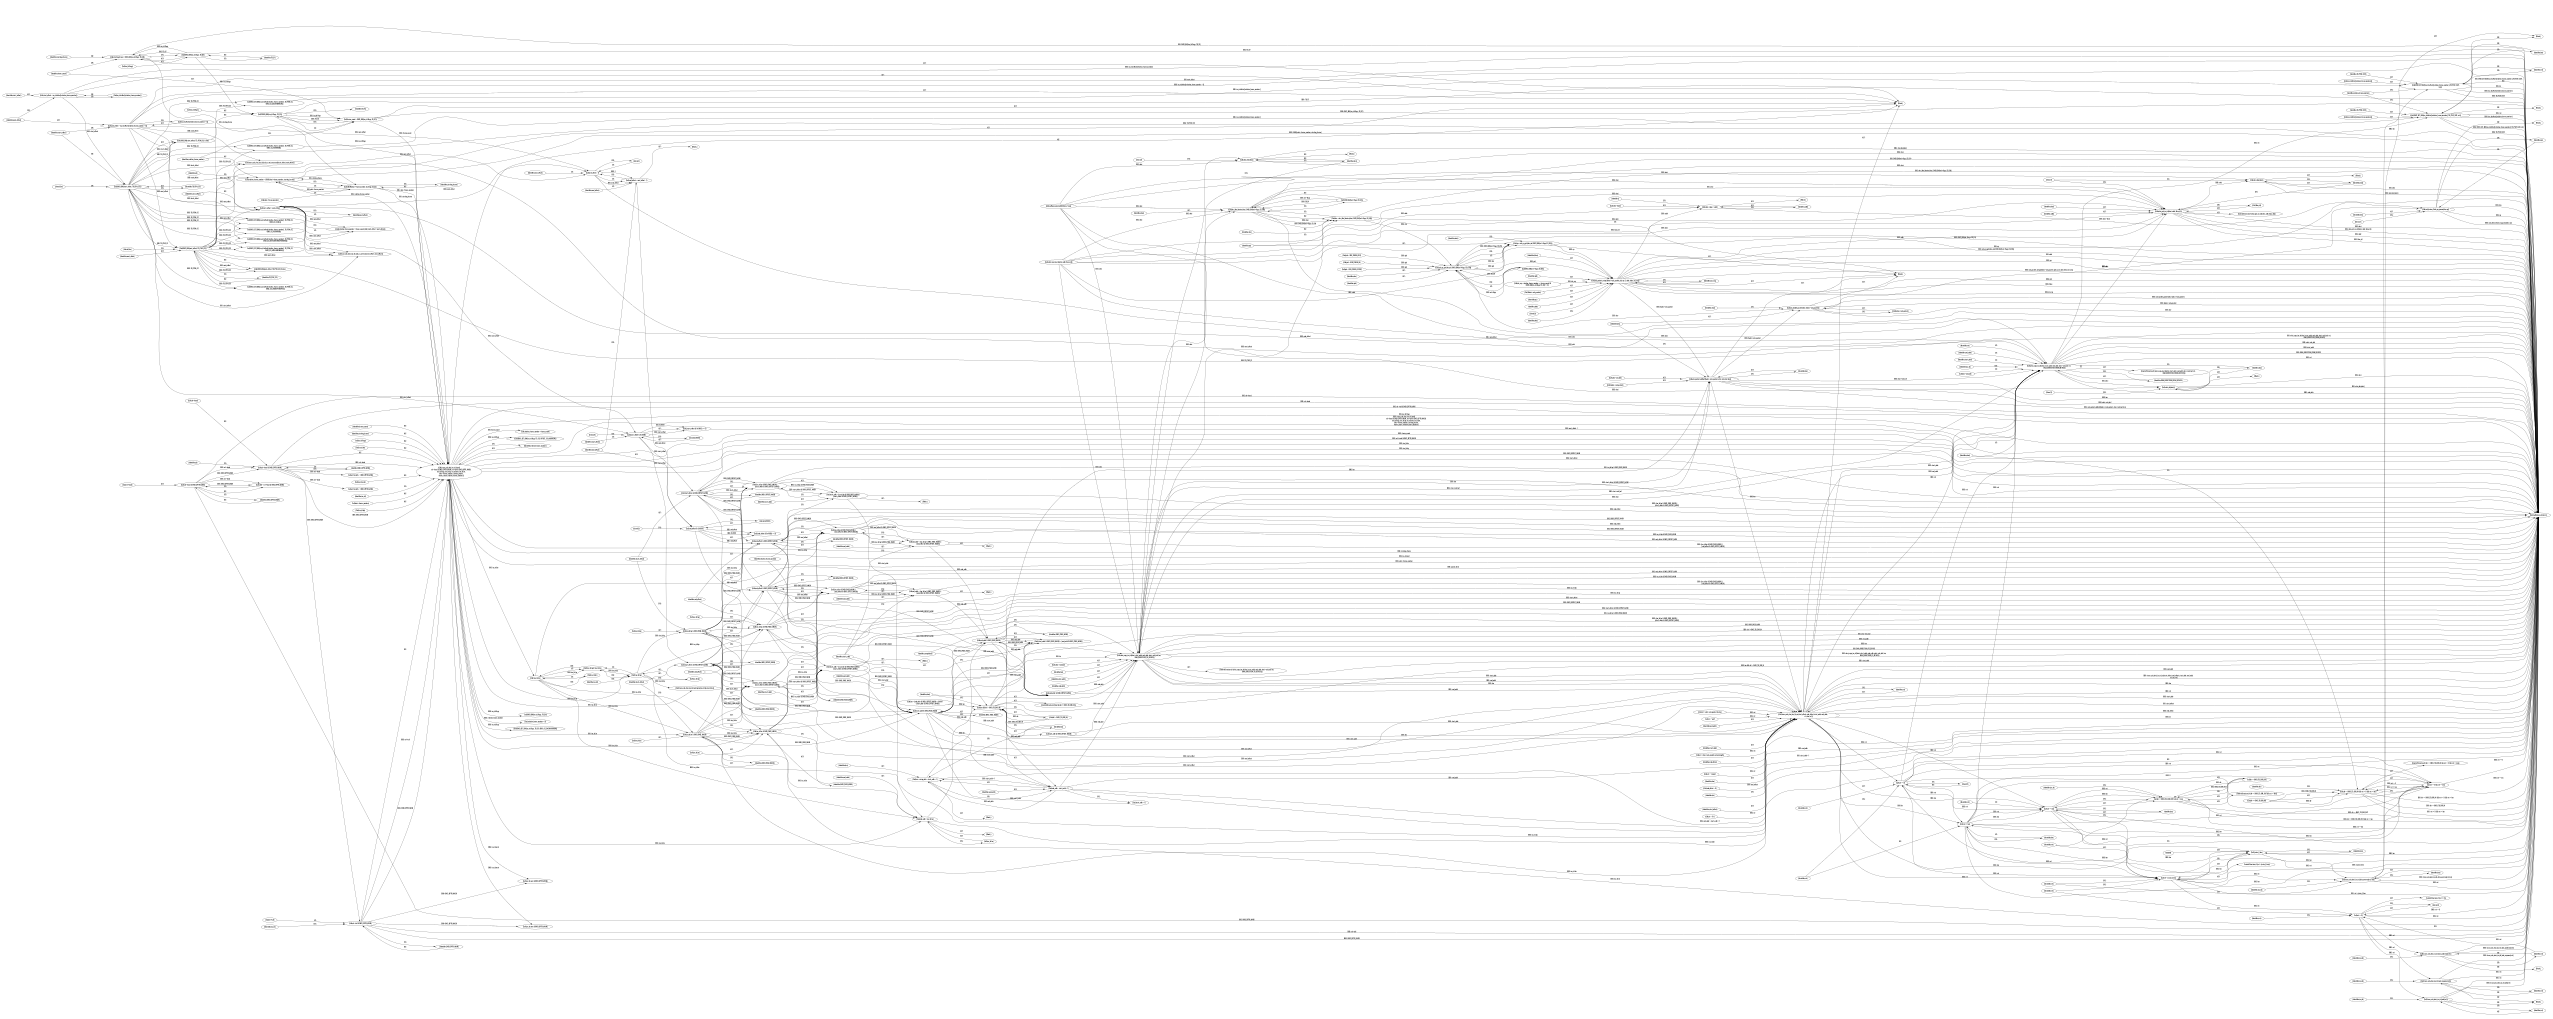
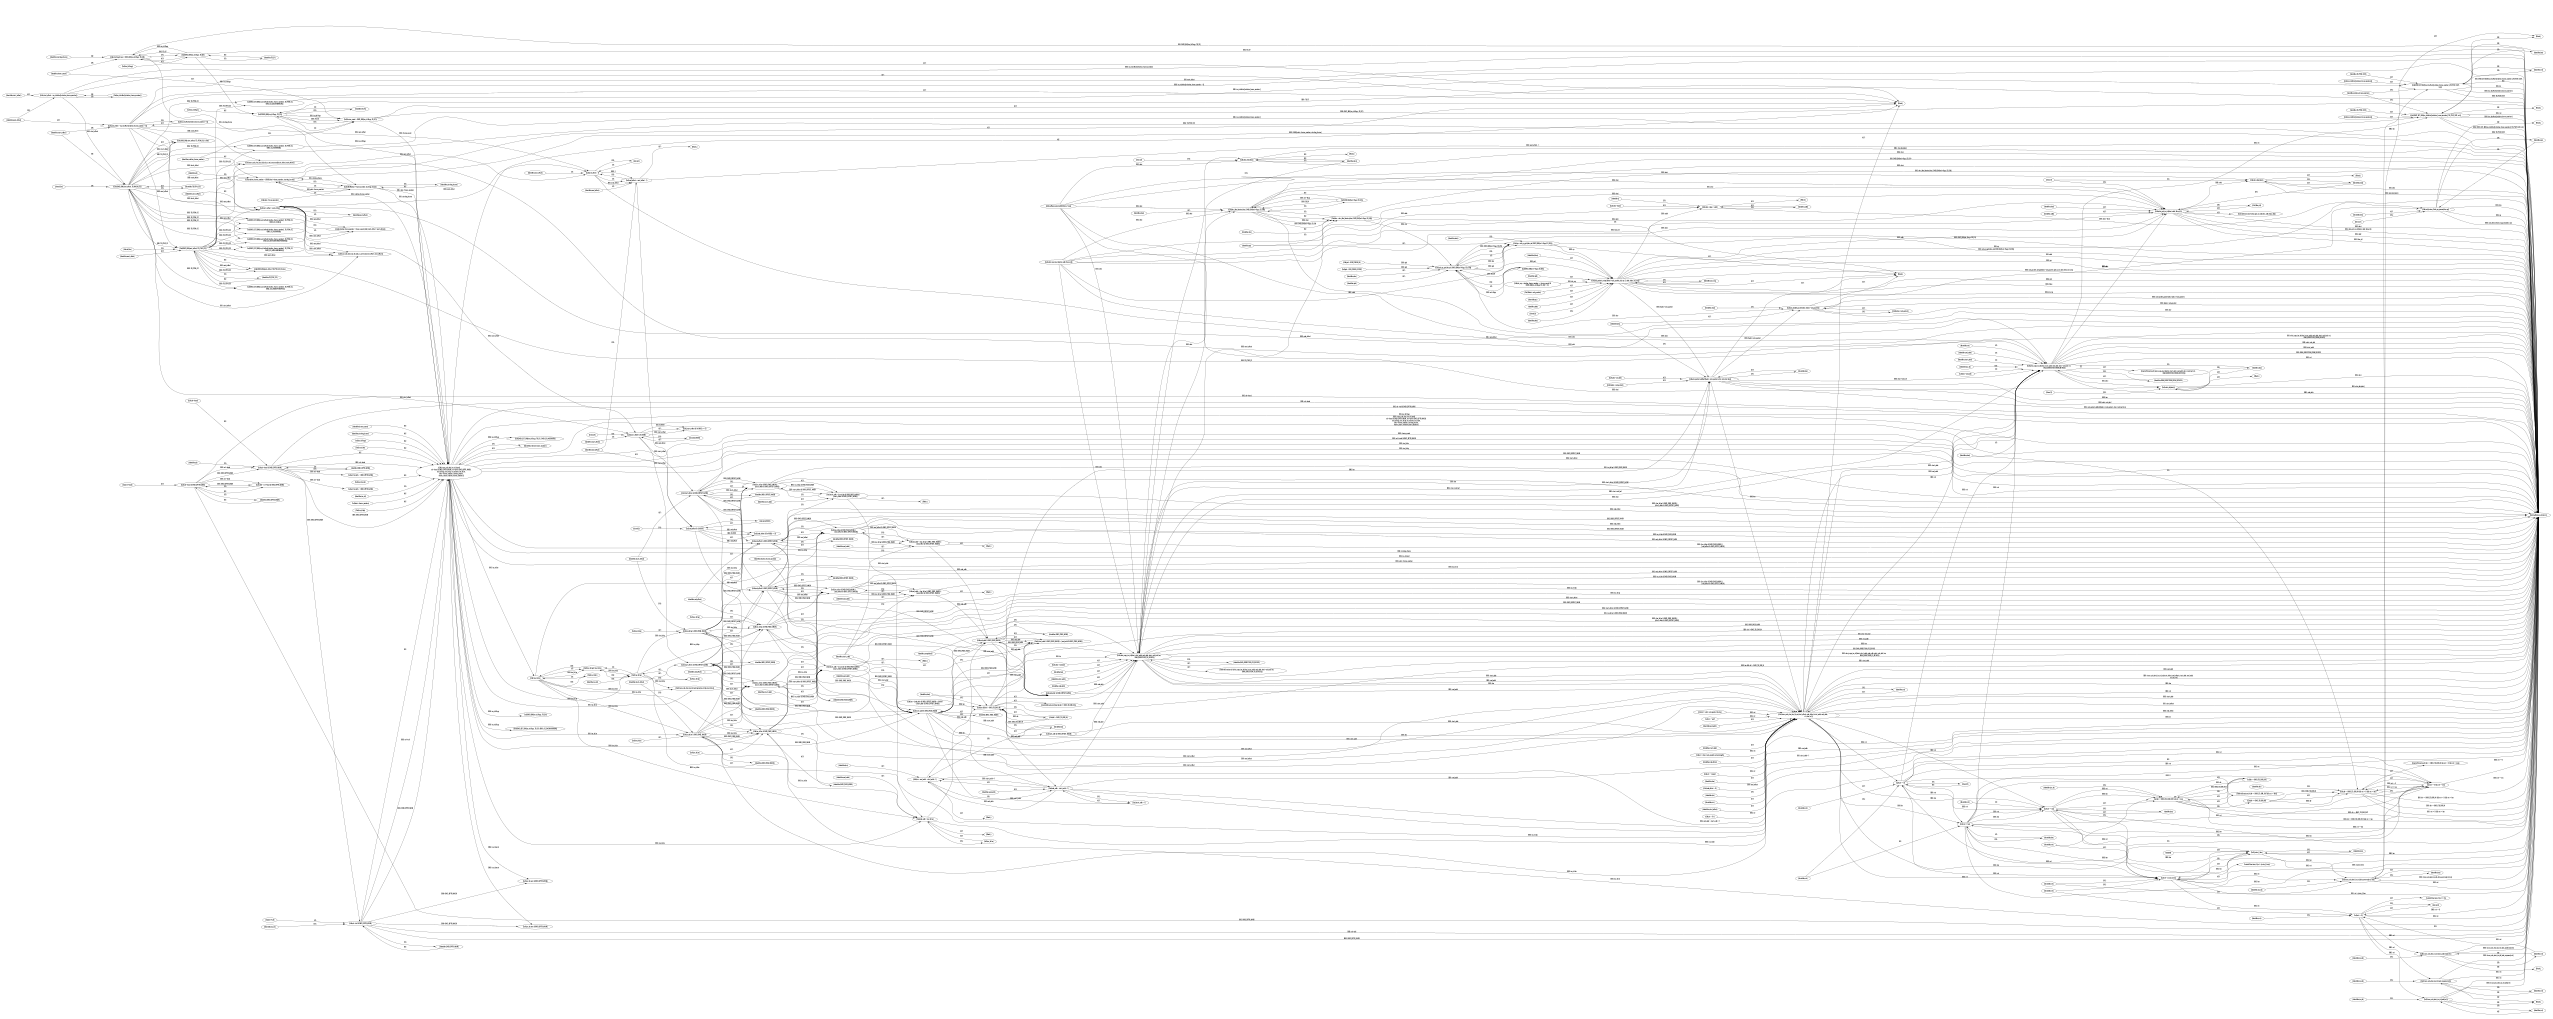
(223, 118) -> (316, 108)
(127, 187) -> (127, 187)
(1352, 255) -> none
(1656, 430) -> (1766, 146)
(535, 432) -> none
(535, 439) -> (535, 439)
(1453, 567) -> (1453, 567)
none -> (1247, 663)
none -> (605, 690)
(535, 722) -> none
(1008, 758) -> (1096, 802)
(925, 779) -> (925, 779)
(2102, 801) -> (2214, 808)
none -> (1710, 803)
